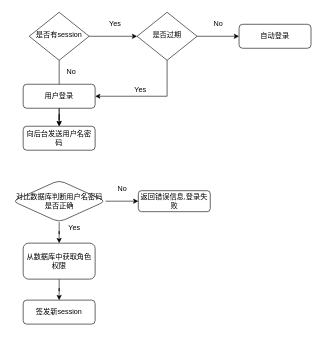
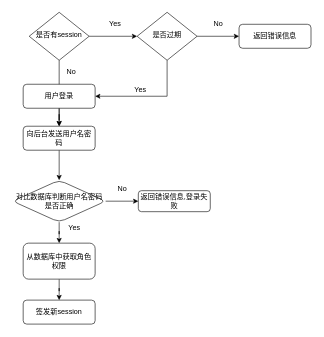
(275, 36) -> (275, 36)
none -> (59, 174)
